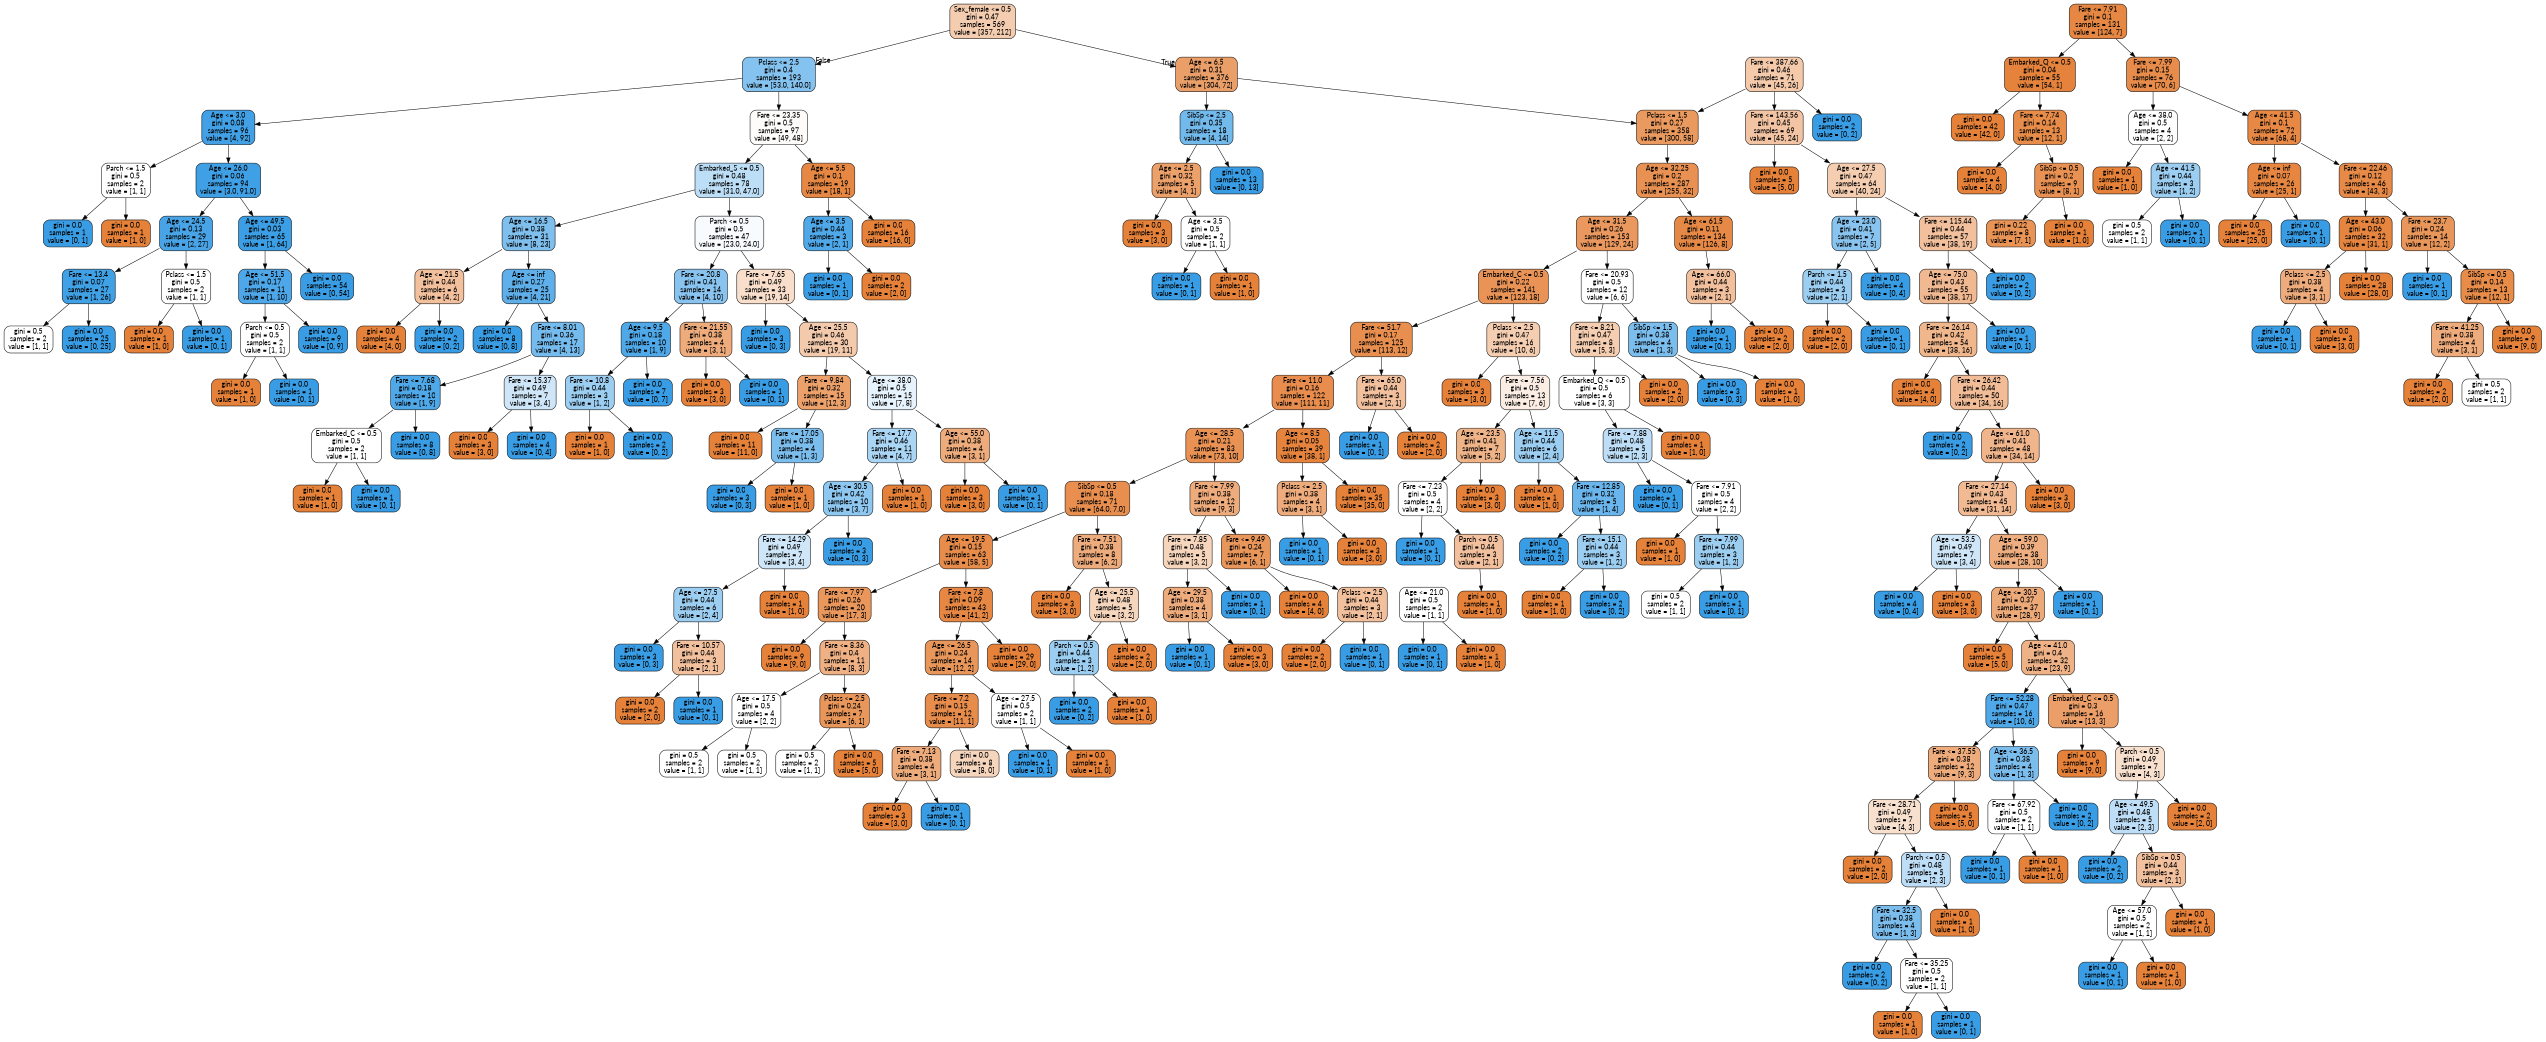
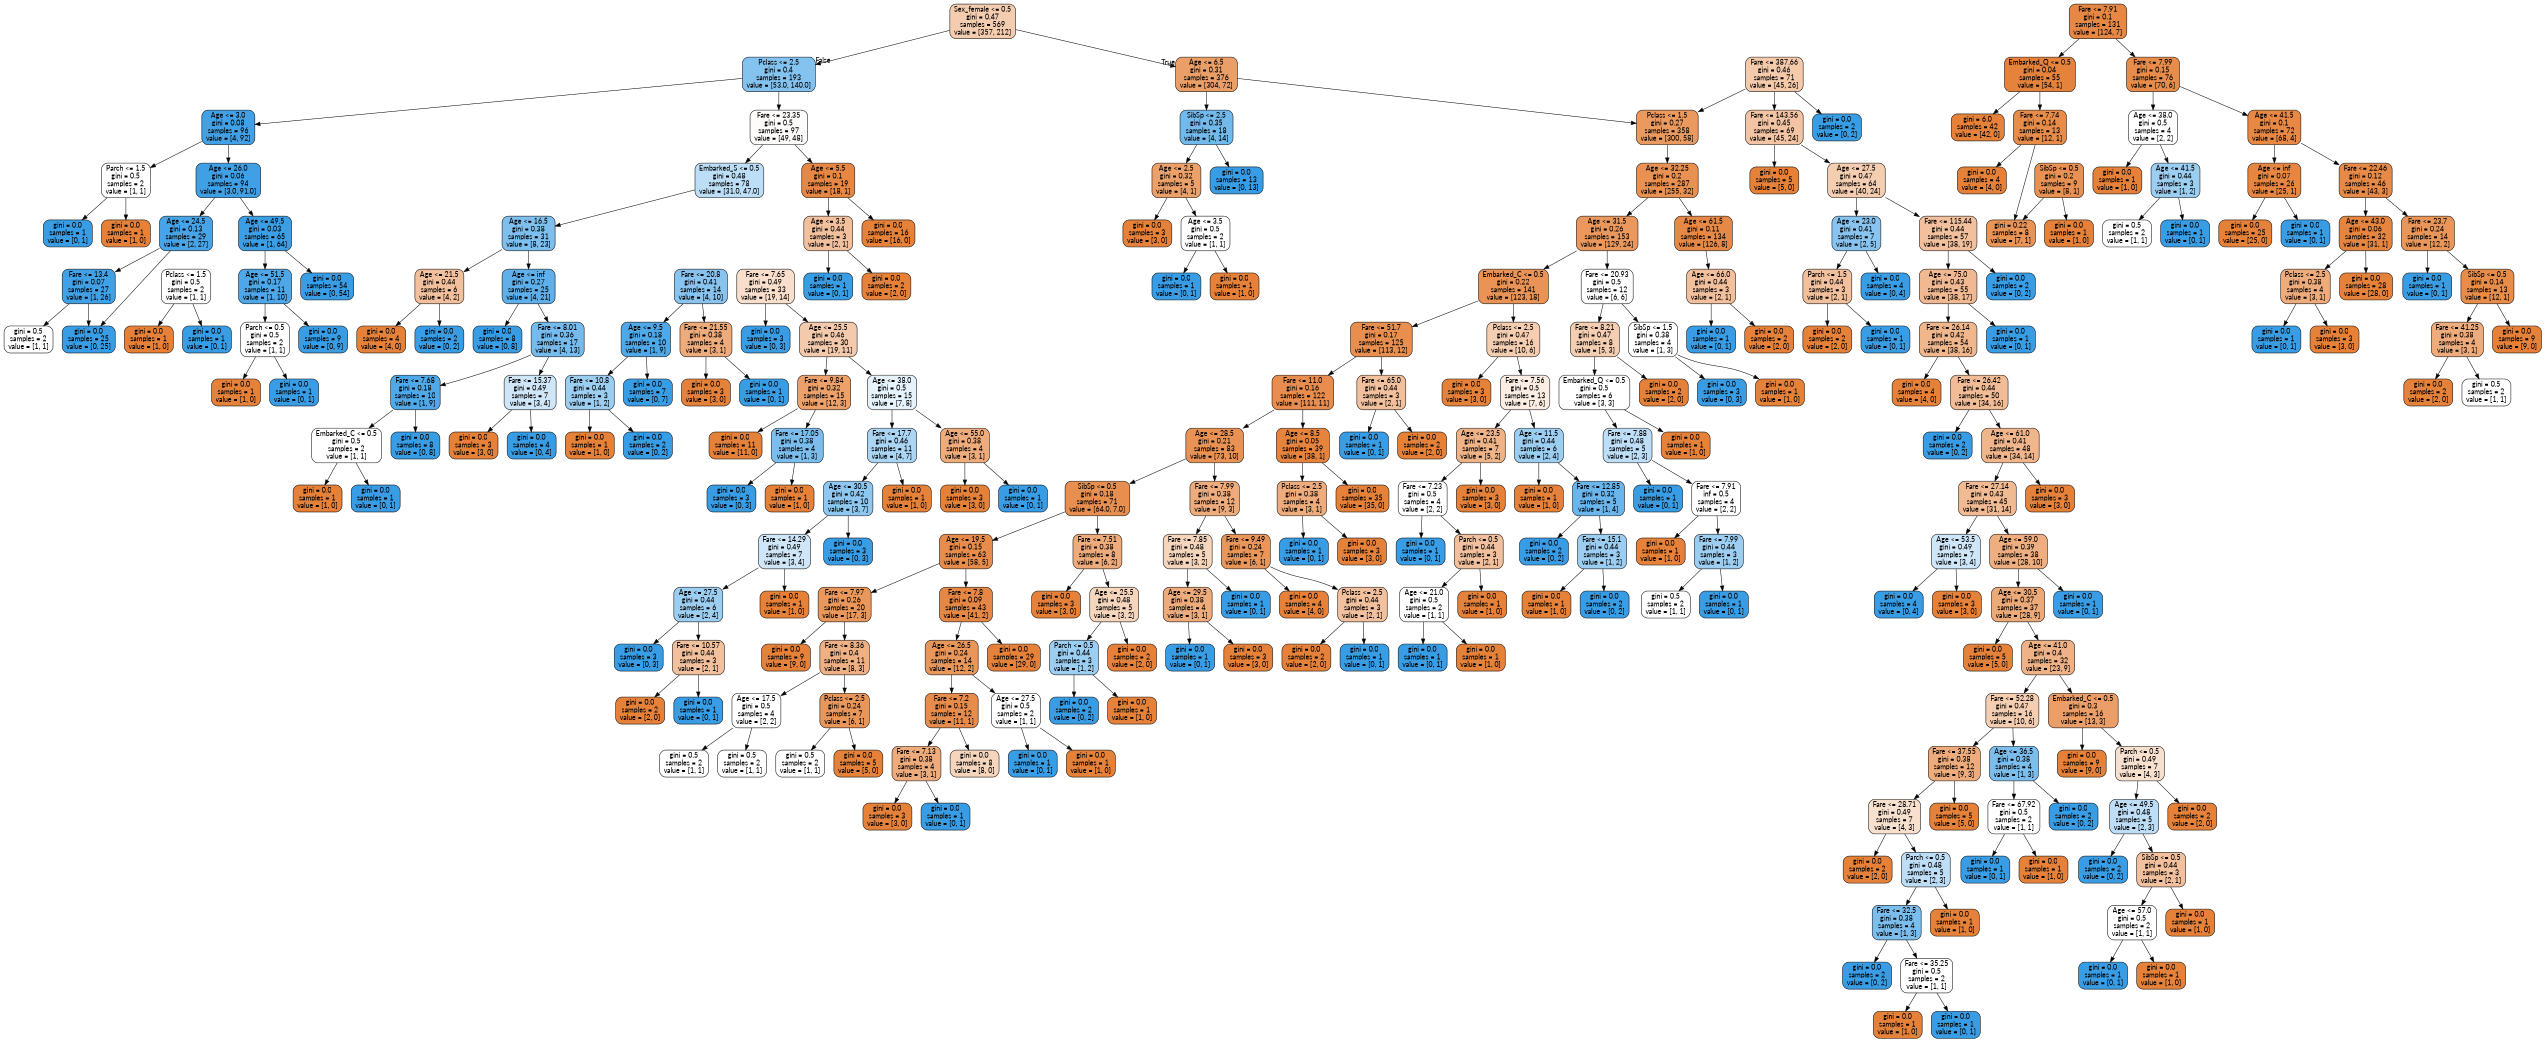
(1978, 127) -> (1978, 127)
(2049, 151) -> (2026, 180)
(729, 233) -> none
(828, 233) -> (828, 233)
(186, 257) -> (137, 287)
(1827, 286) -> (1827, 286)
(1653, 339) -> (1653, 339)
(1716, 499) -> (1716, 499)
none -> (1453, 576)
(2012, 711) -> (2012, 711)
